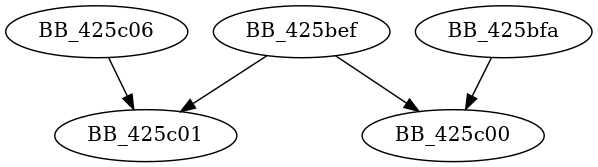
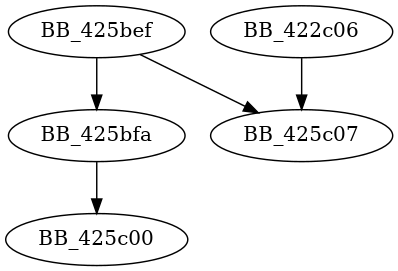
(97, 32) -> (302, 32)
(371, 79) -> (97, 77)
(146, 136) -> (302, 136)
